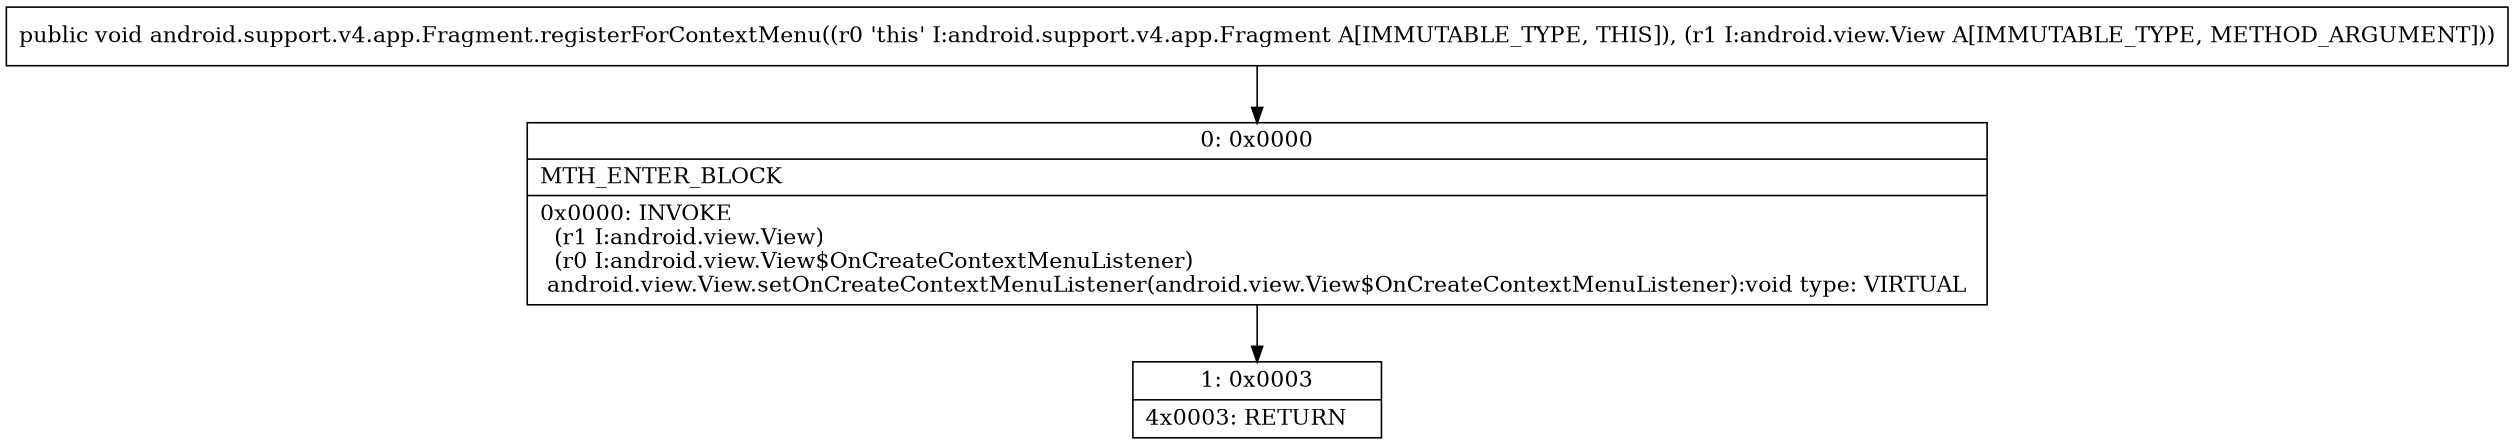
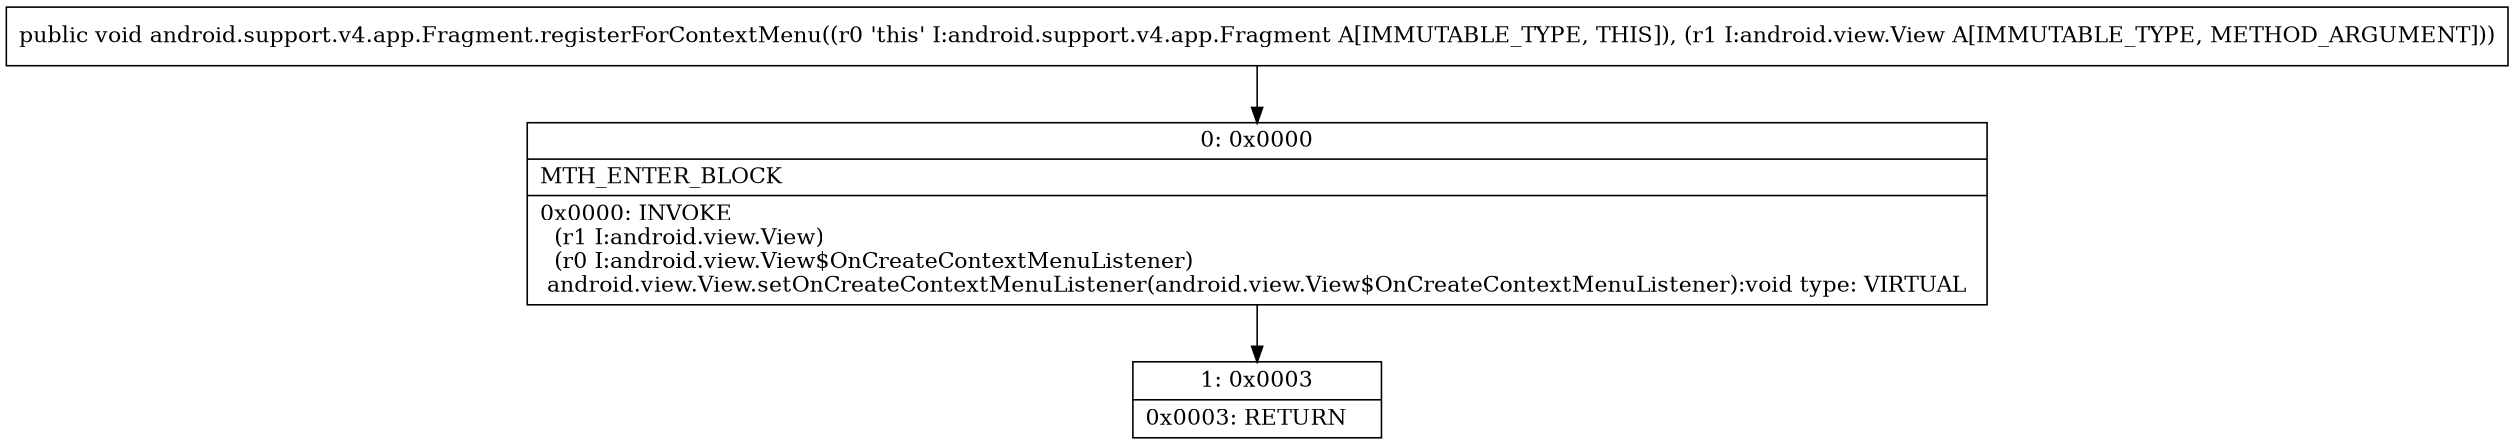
(1257, 418) -> (1257, 418)
